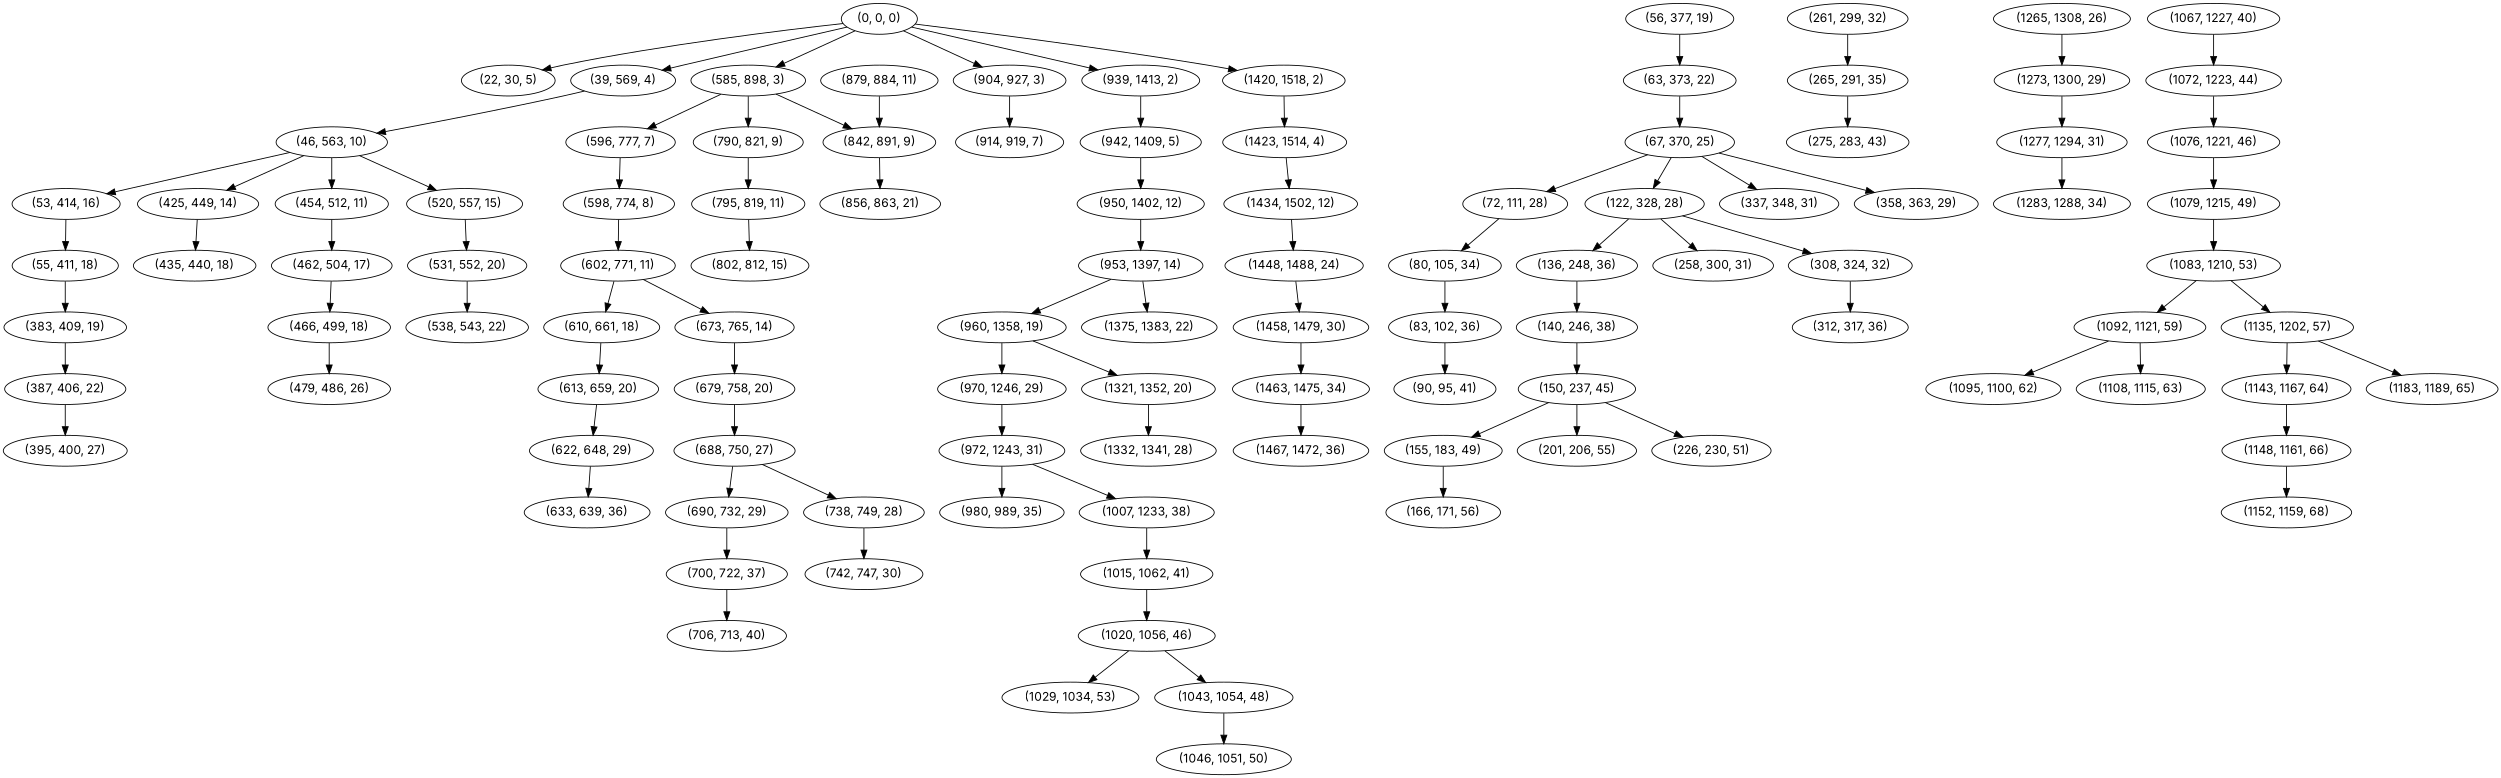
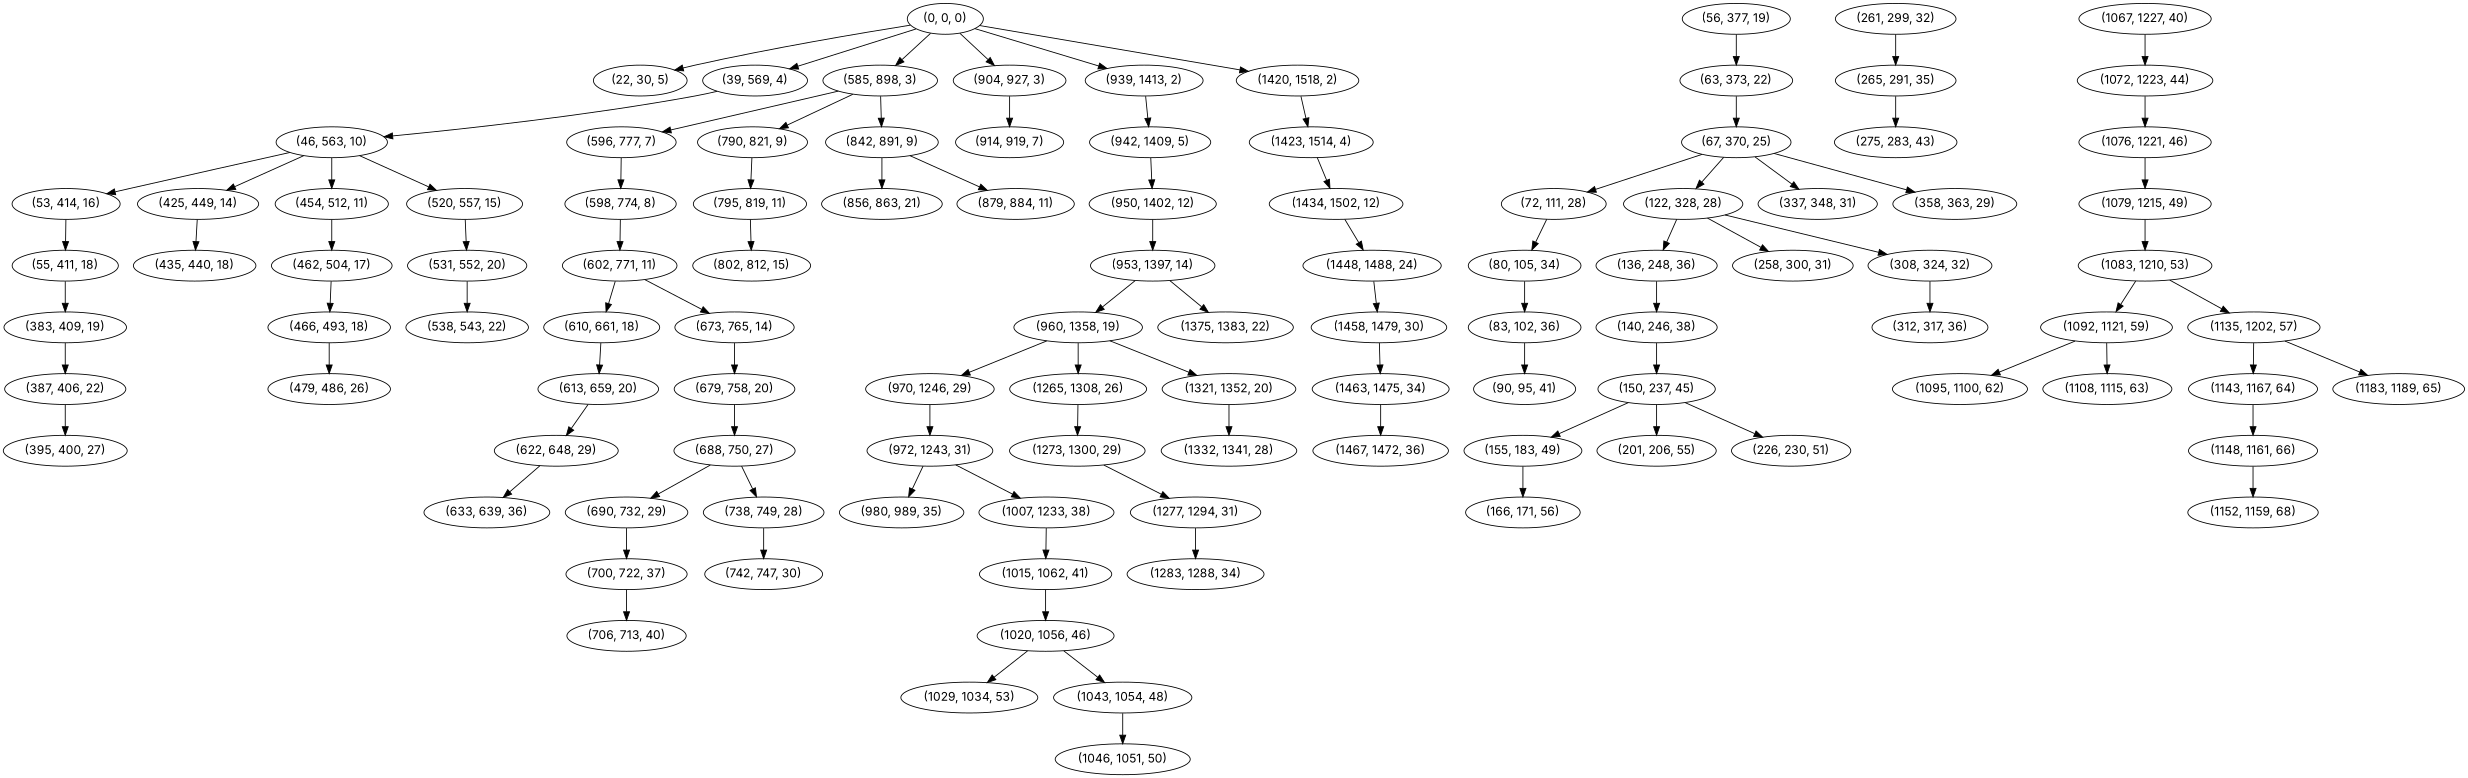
(879, 107) -> (945, 171)
(329, 327) -> (329, 327)
none -> (1078, 354)
